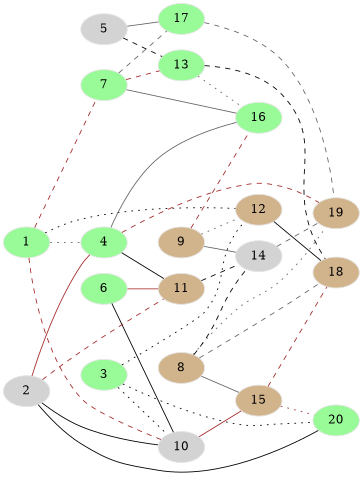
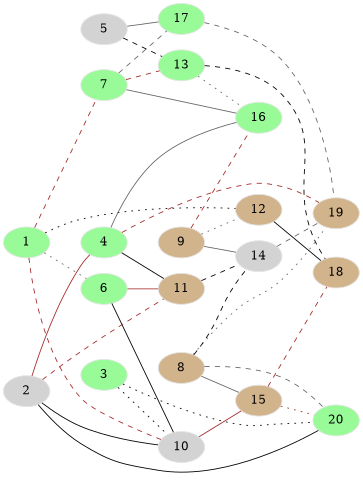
(65, 242) -> (65, 266)
(205, 311) -> none
(260, 322) -> (269, 373)
